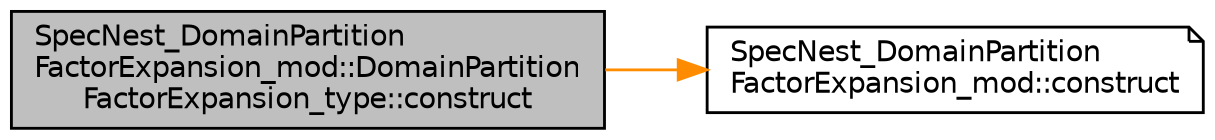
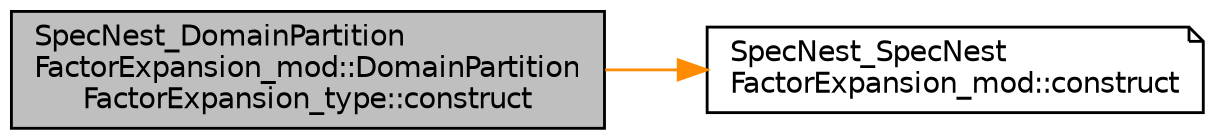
(955, 70) -> (955, 70)
